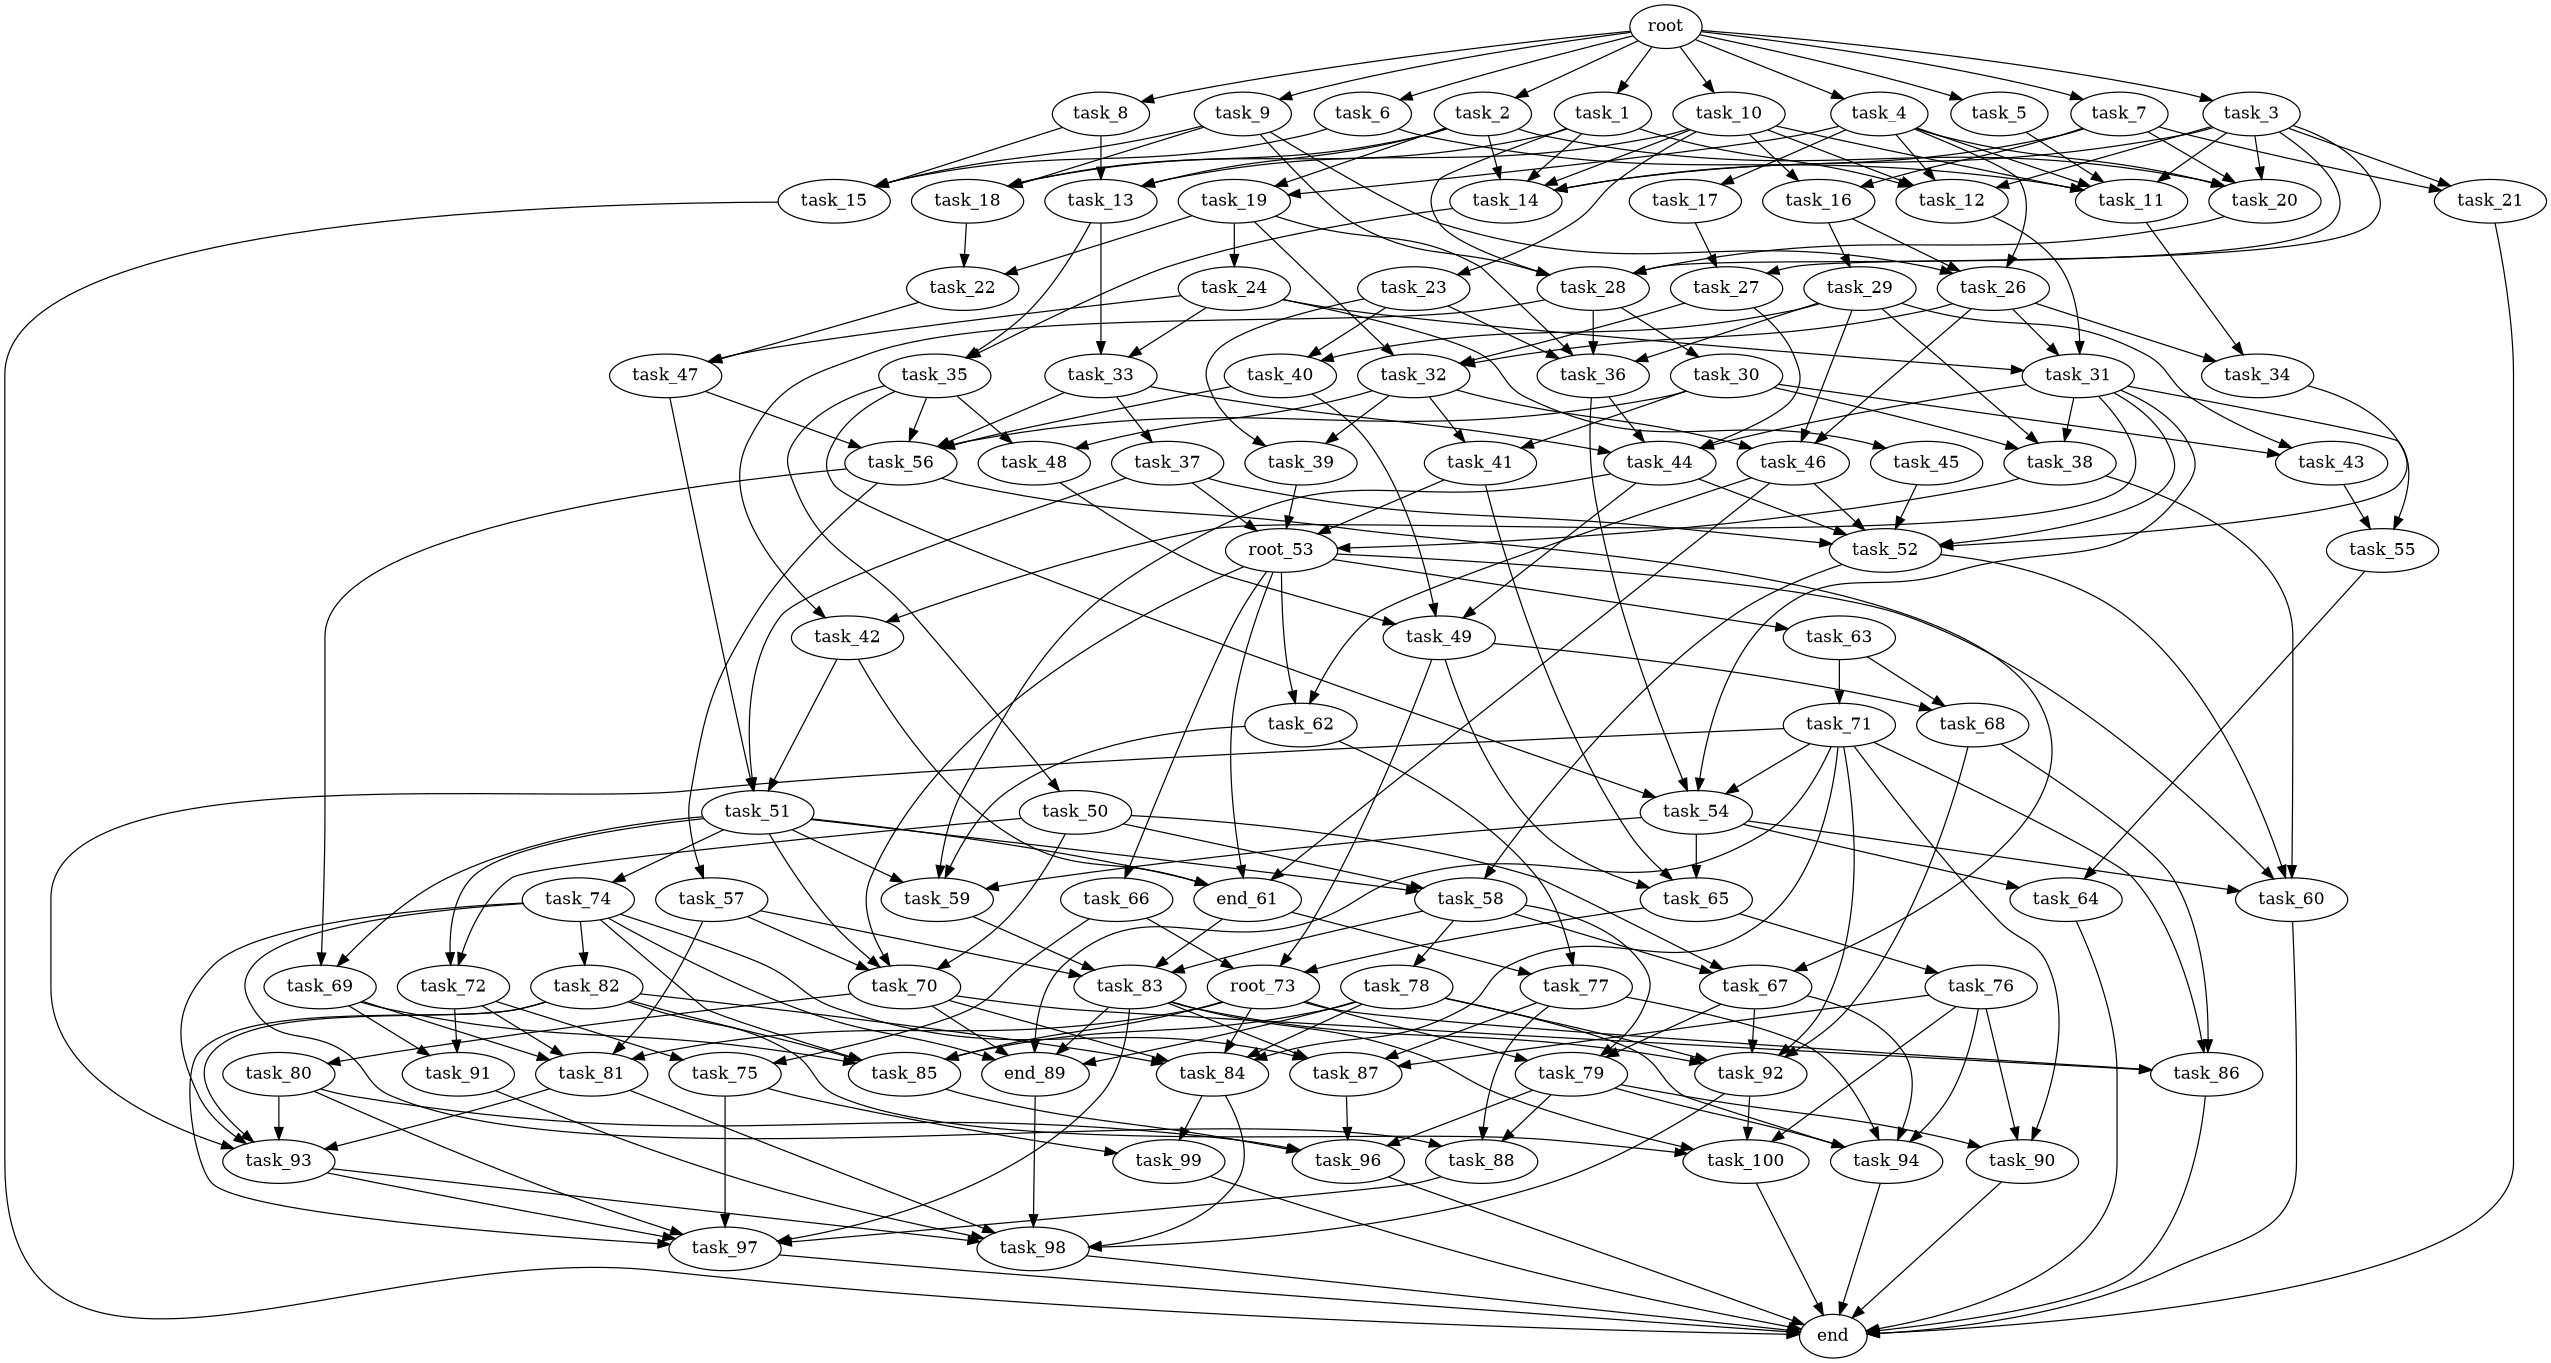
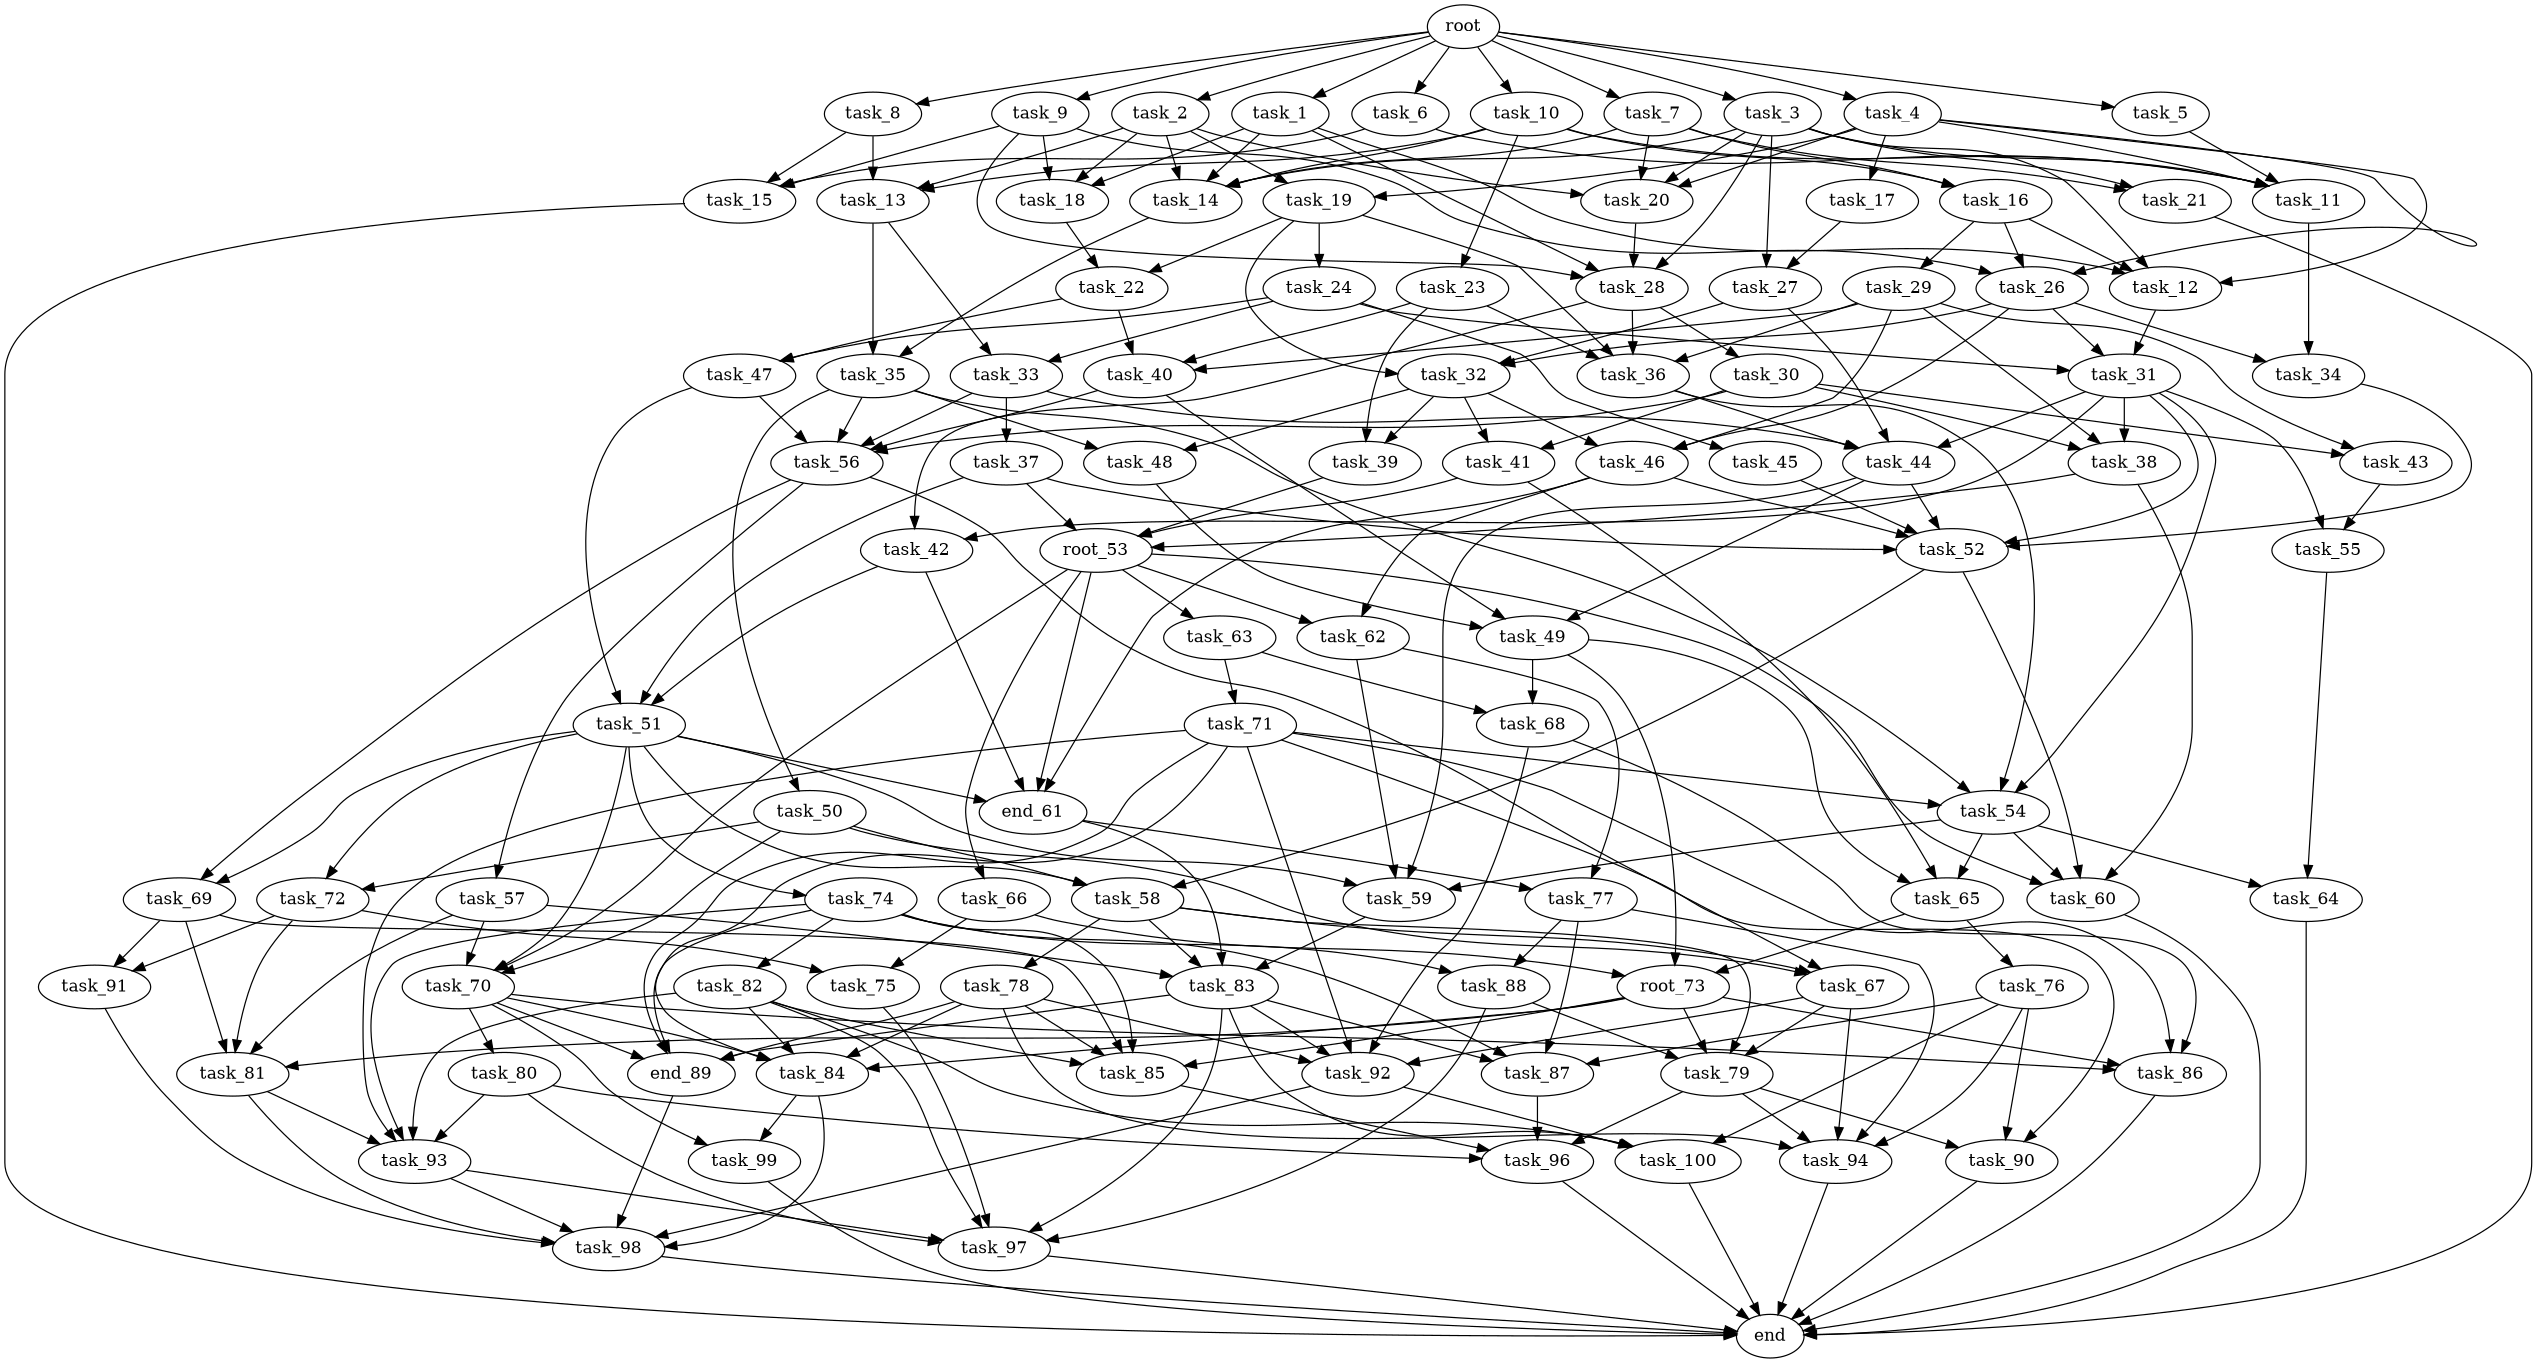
(1825, 152) -> (2075, 242)
none -> (1124, 326)
(1531, 1114) -> (1590, 1025)
(936, 1124) -> (593, 1074)
